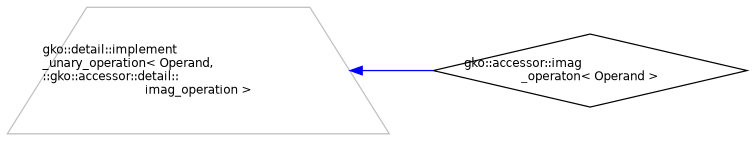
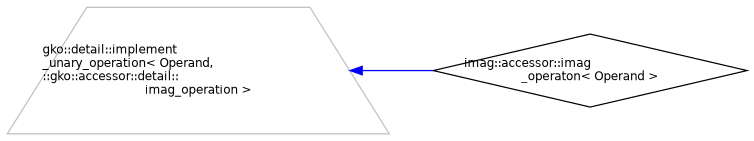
(590, 71) -> (590, 71)
